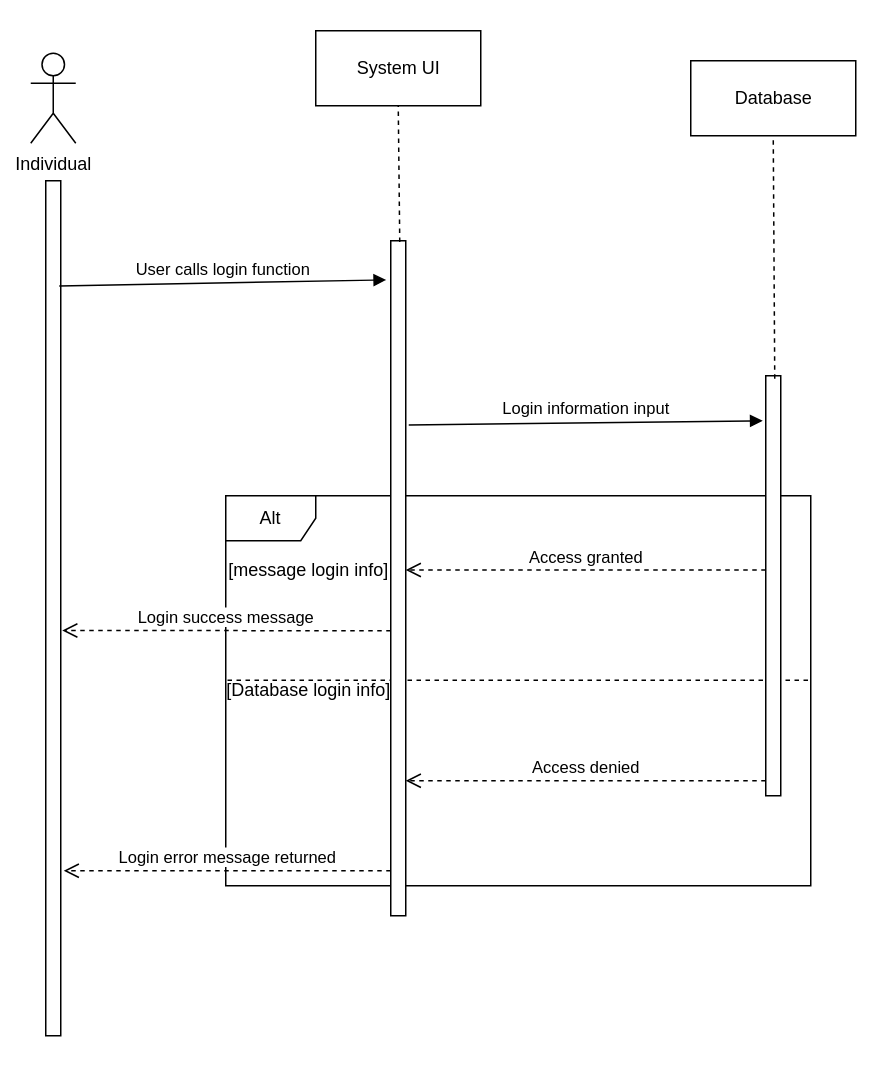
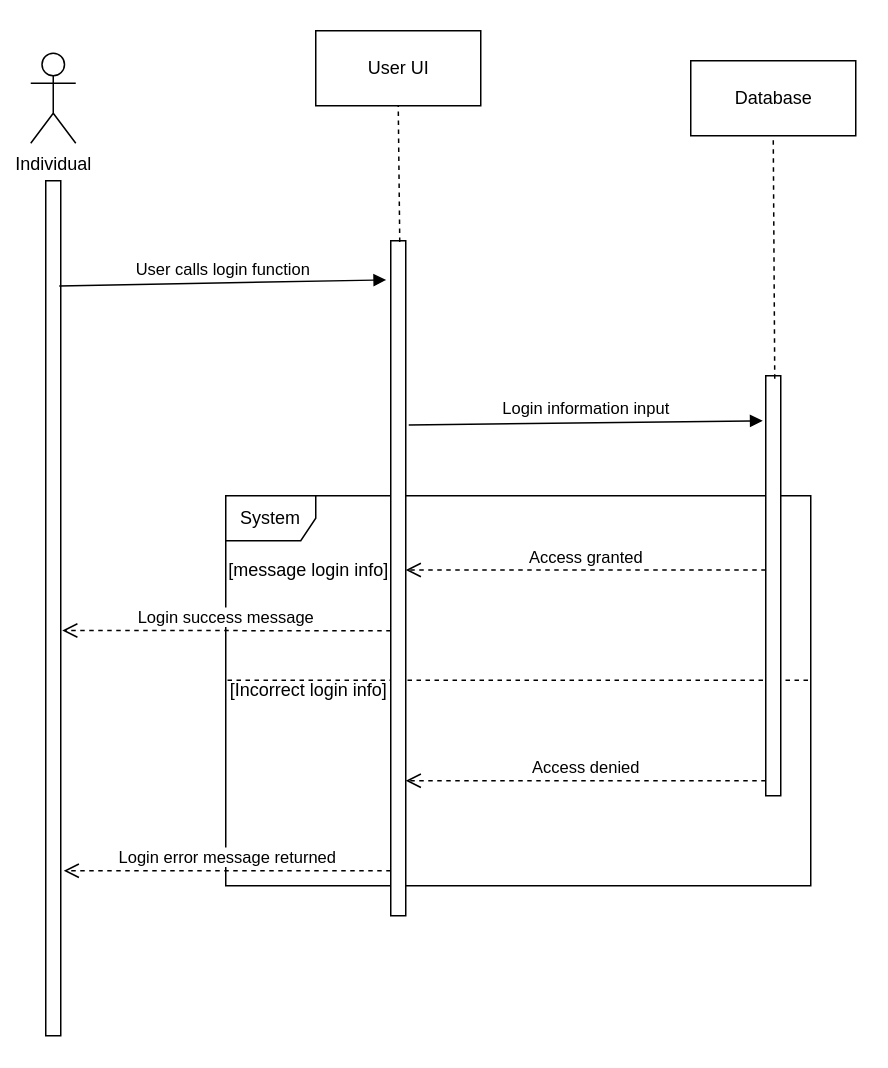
(399, 68) -> (399, 68)
(271, 518) -> (271, 518)
(309, 691) -> (309, 691)
